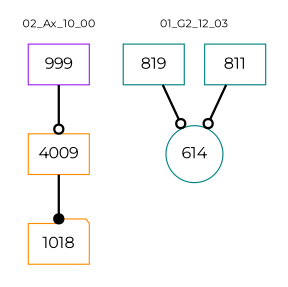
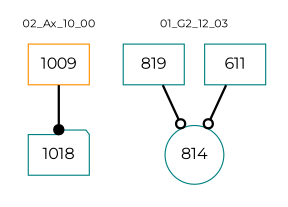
(59, 64) -> none
(235, 64) -> (235, 64)
(59, 154) -> (59, 64)
(194, 154) -> (194, 155)
(59, 244) -> (59, 155)
